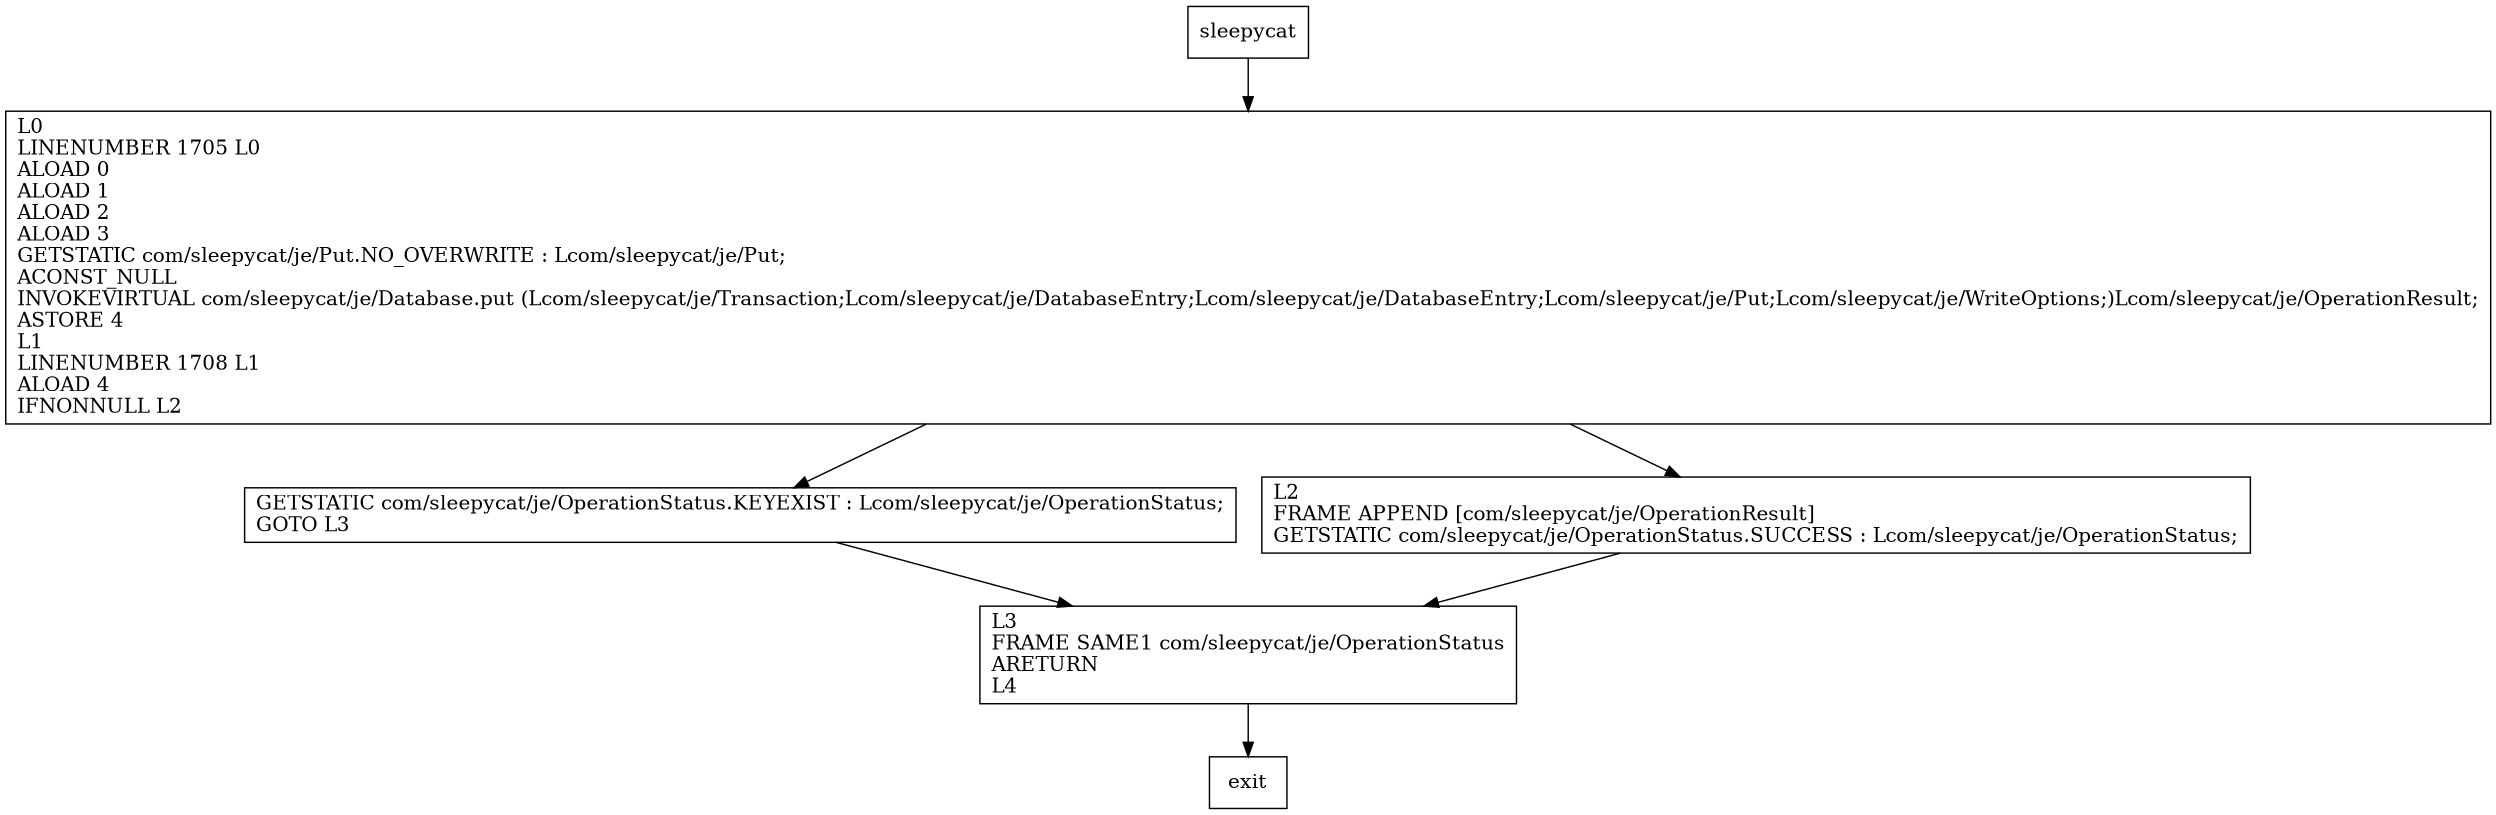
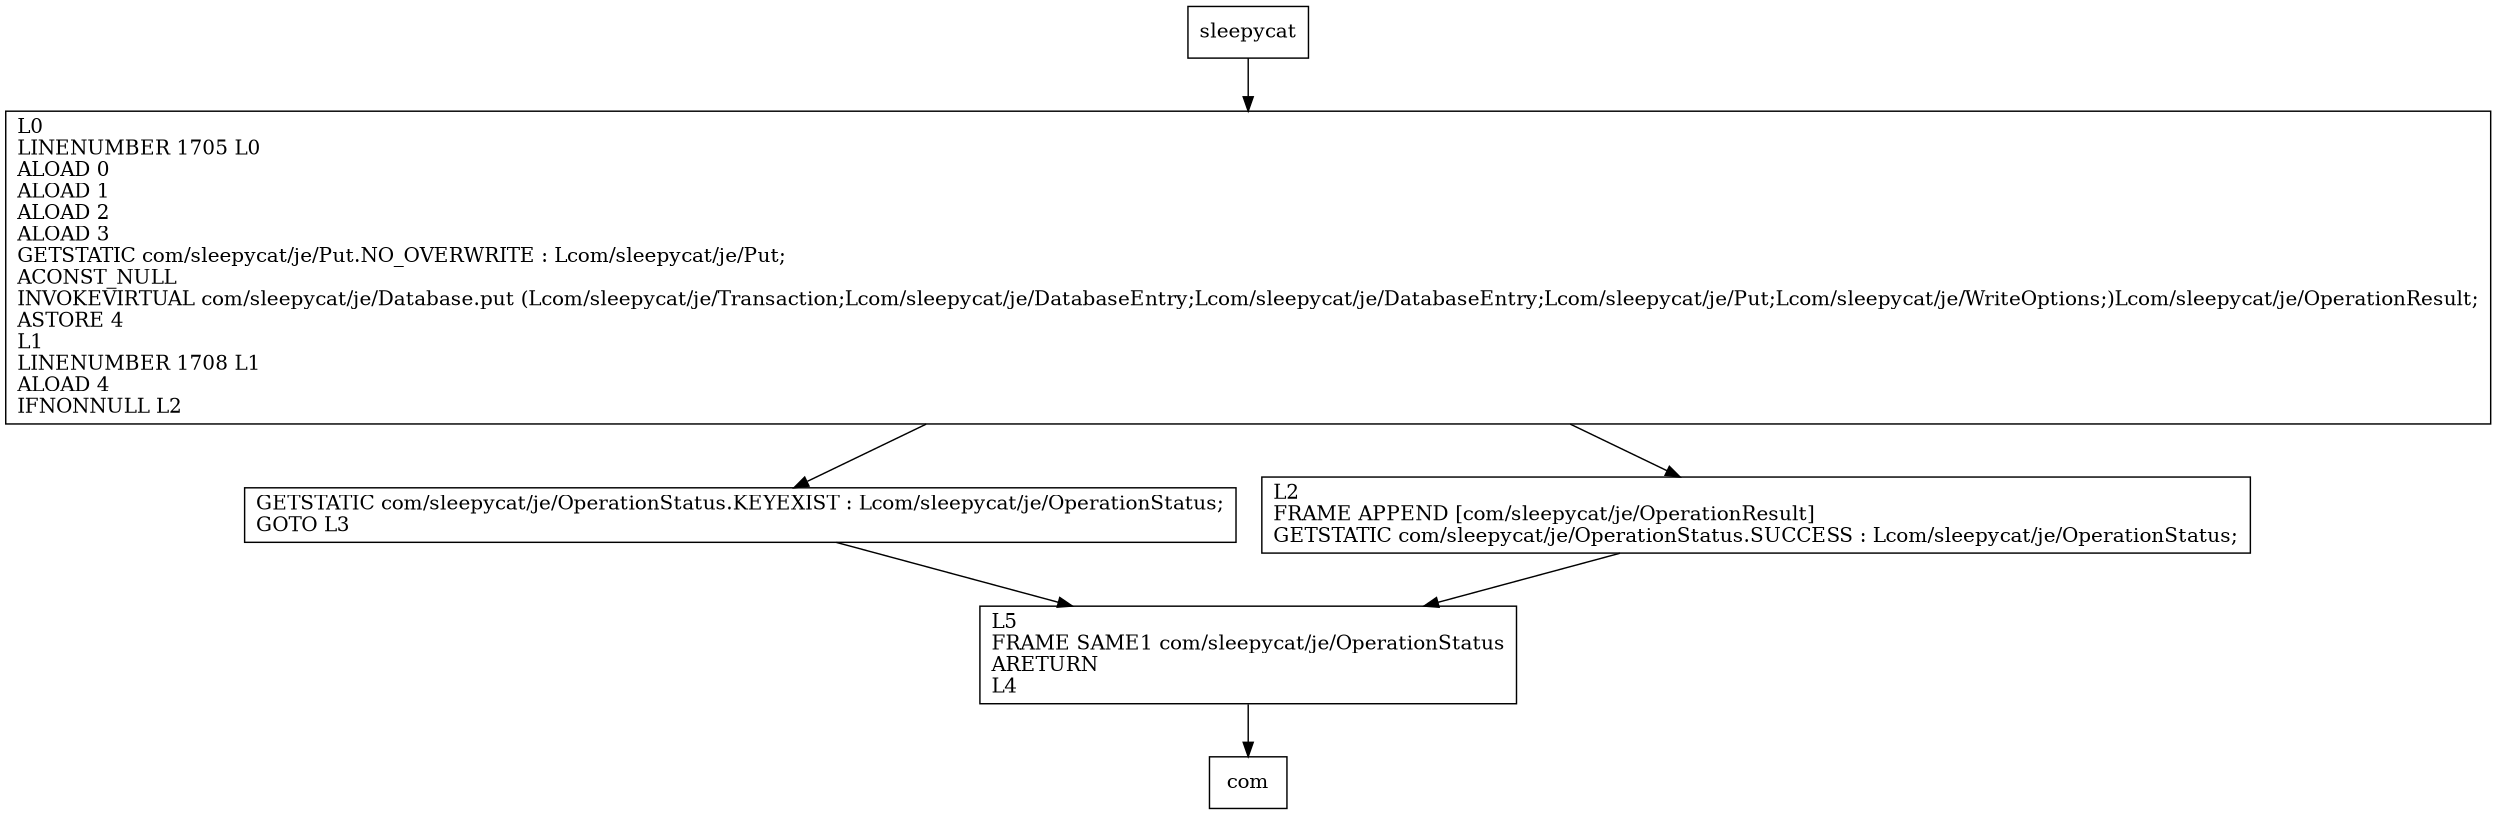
(1248, 655) -> (1248, 655)
(1248, 783) -> (1248, 783)
